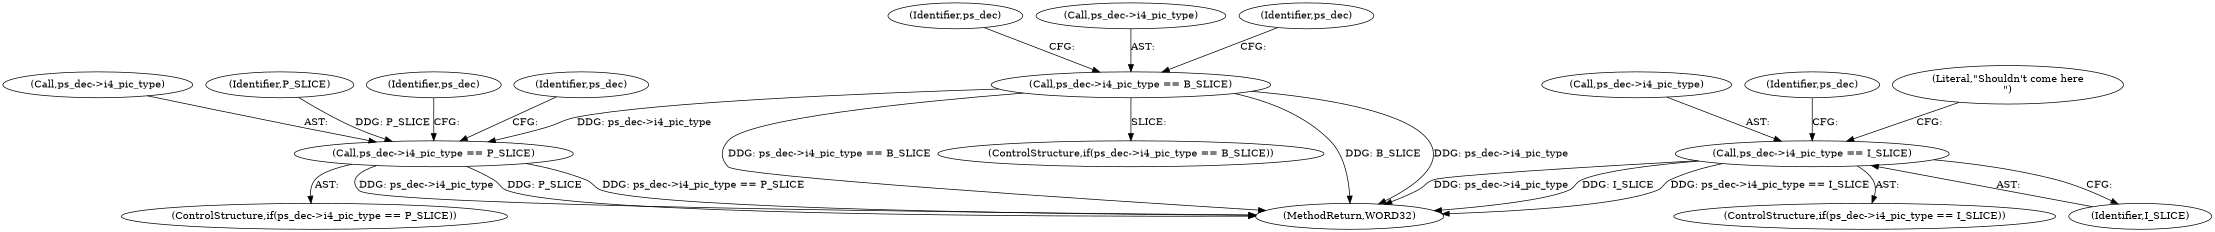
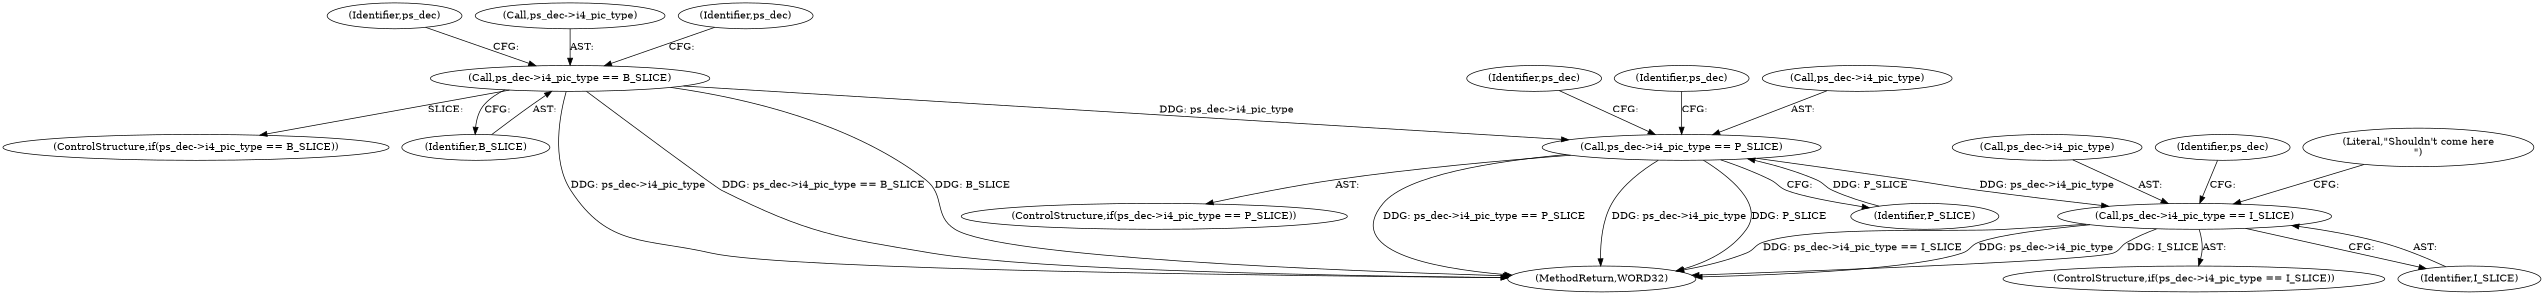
none -> (476, 147)
none -> (1929, 183)
none -> (1789, 191)
